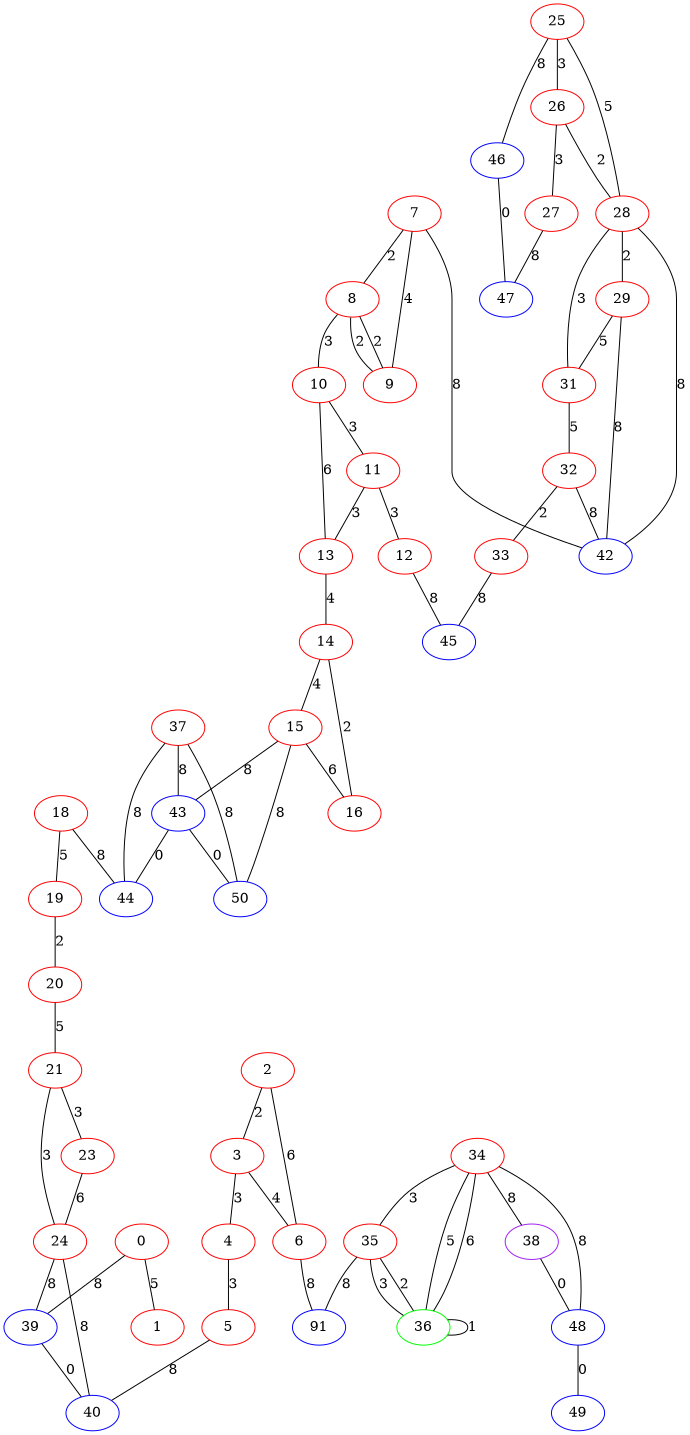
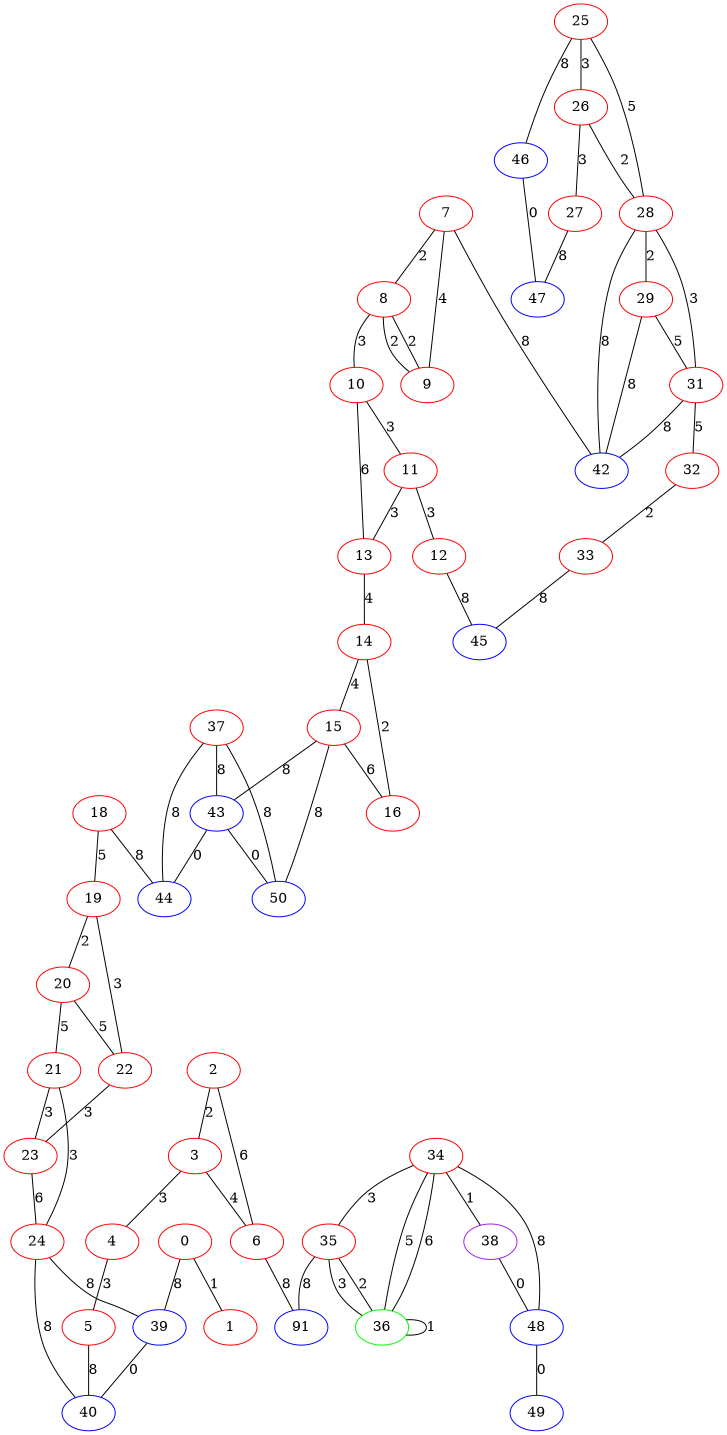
(587, 513) -> (653, 431)
none -> (125, 1070)
(512, 1199) -> (471, 1199)
(155, 1285) -> (215, 1285)
